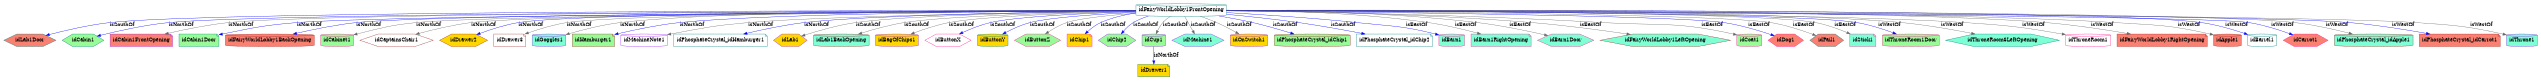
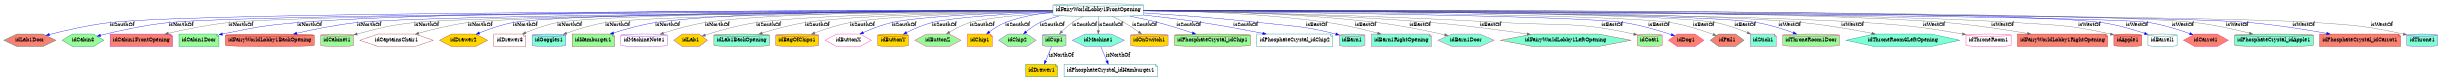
(941, 15) -> (1104, 54)
(83, 40) -> (83, 40)
(993, 40) -> (893, 40)
